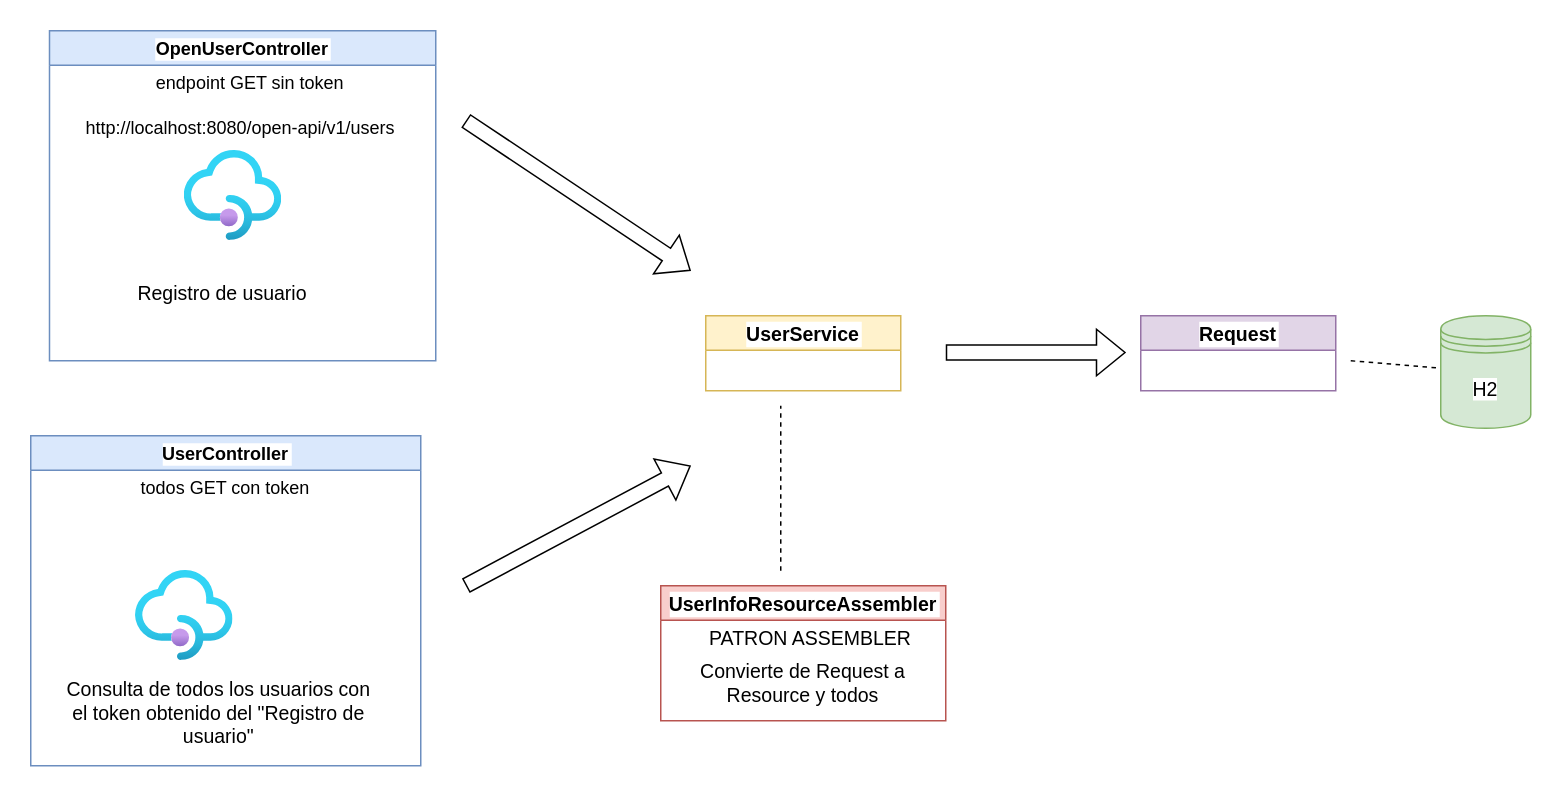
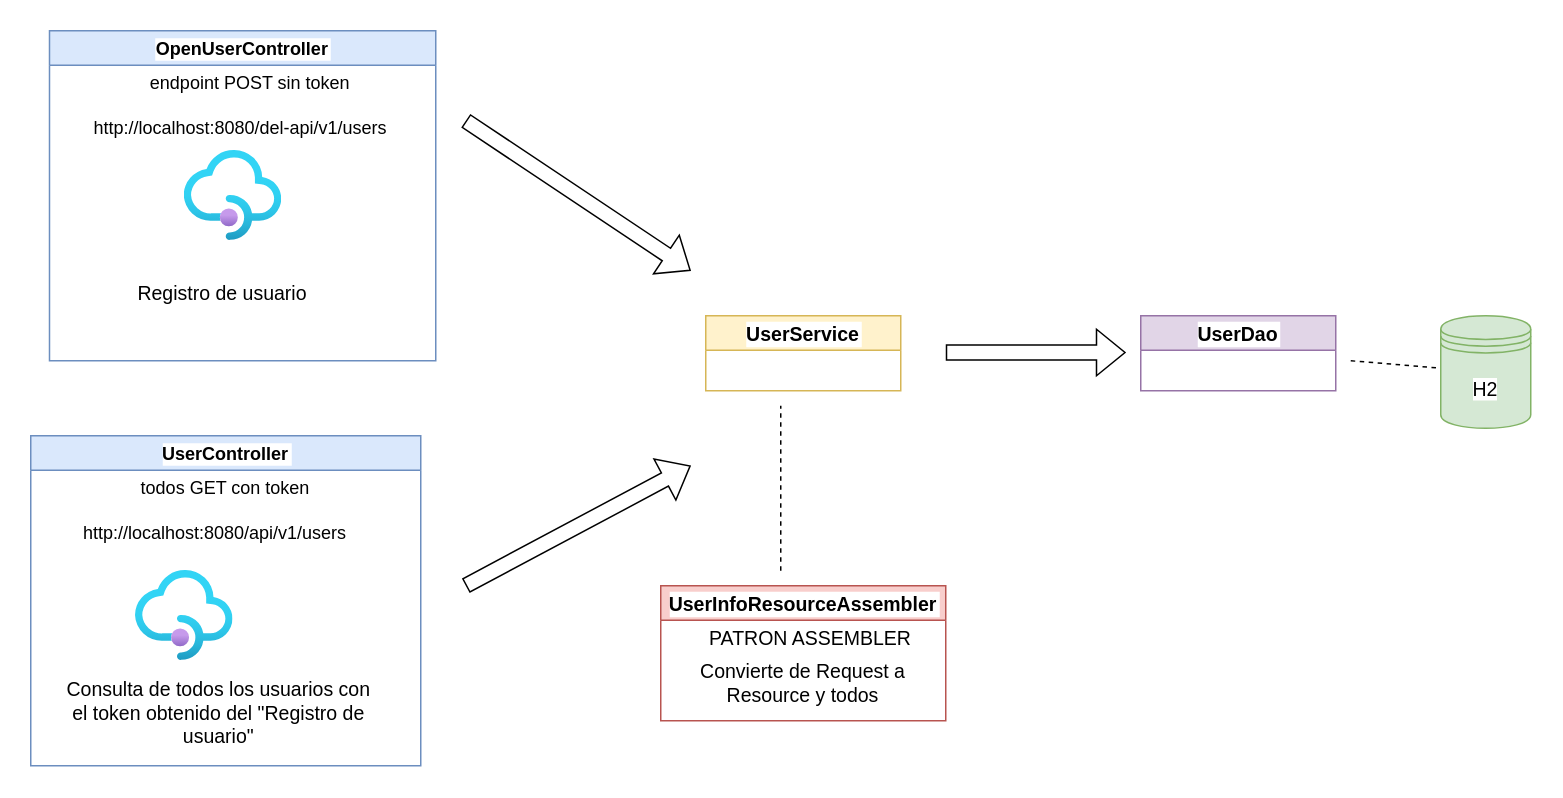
(251, 83) -> (251, 83)
(241, 128) -> (241, 128)
(1238, 334) -> (1238, 334)
none -> (215, 533)
